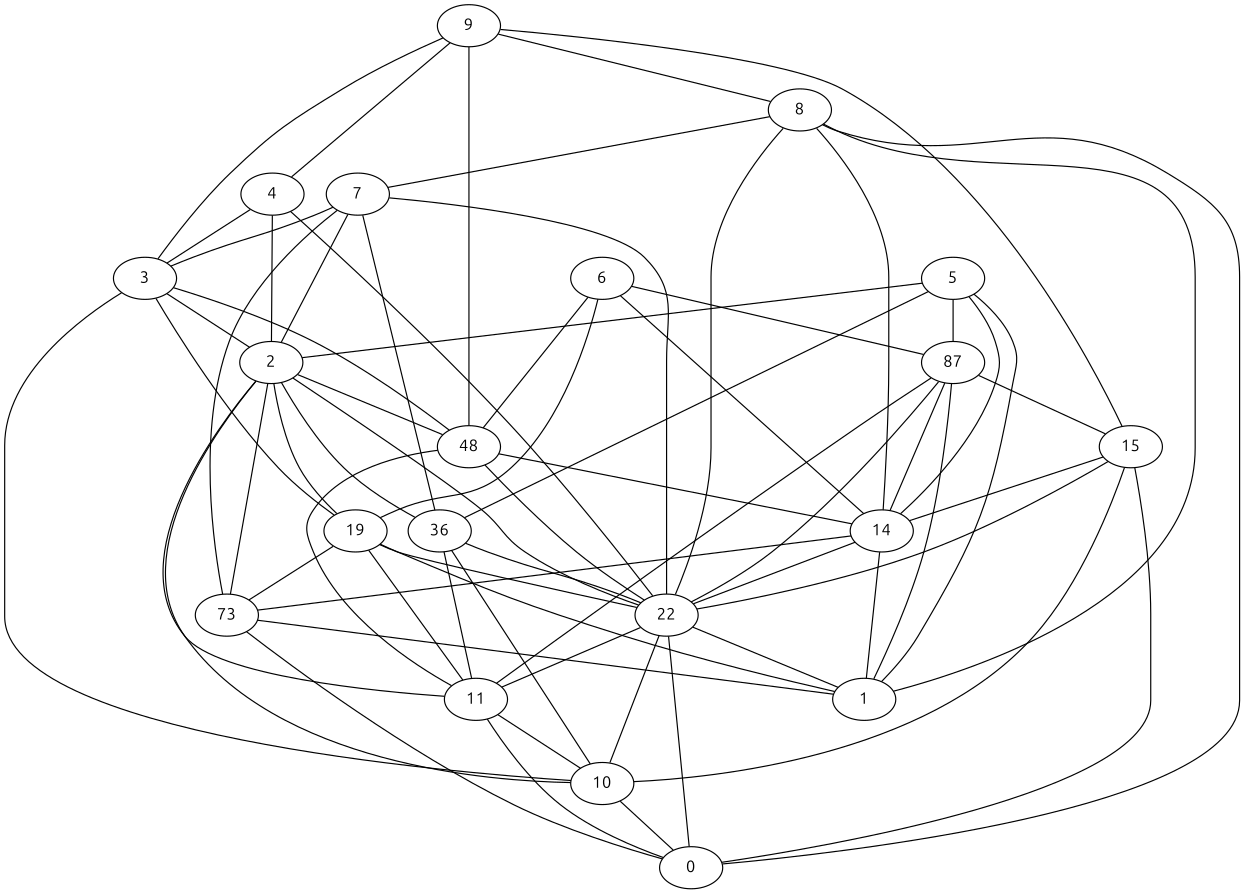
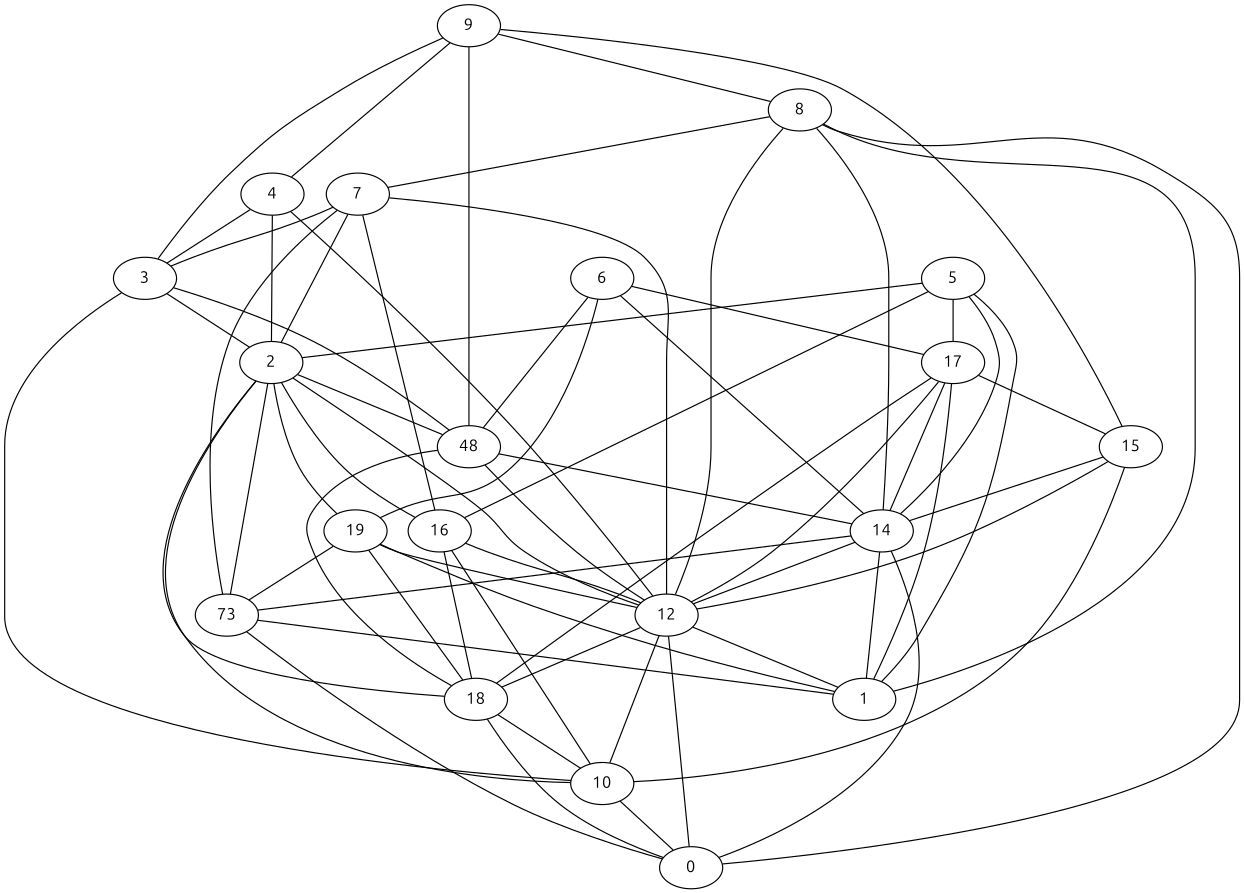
(953, 363) -> (953, 363)
(239, 421) -> none
(440, 531) -> (440, 531)
(667, 615) -> (667, 615)
(476, 699) -> (476, 699)
(1065, 777) -> (890, 746)
